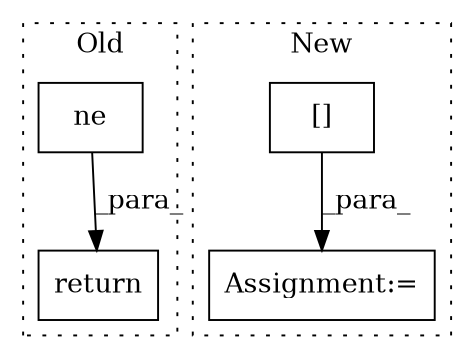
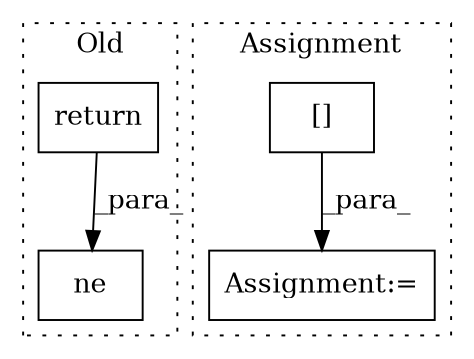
(322, 45) -> (322, 45)
(94, 192) -> (95, 192)
